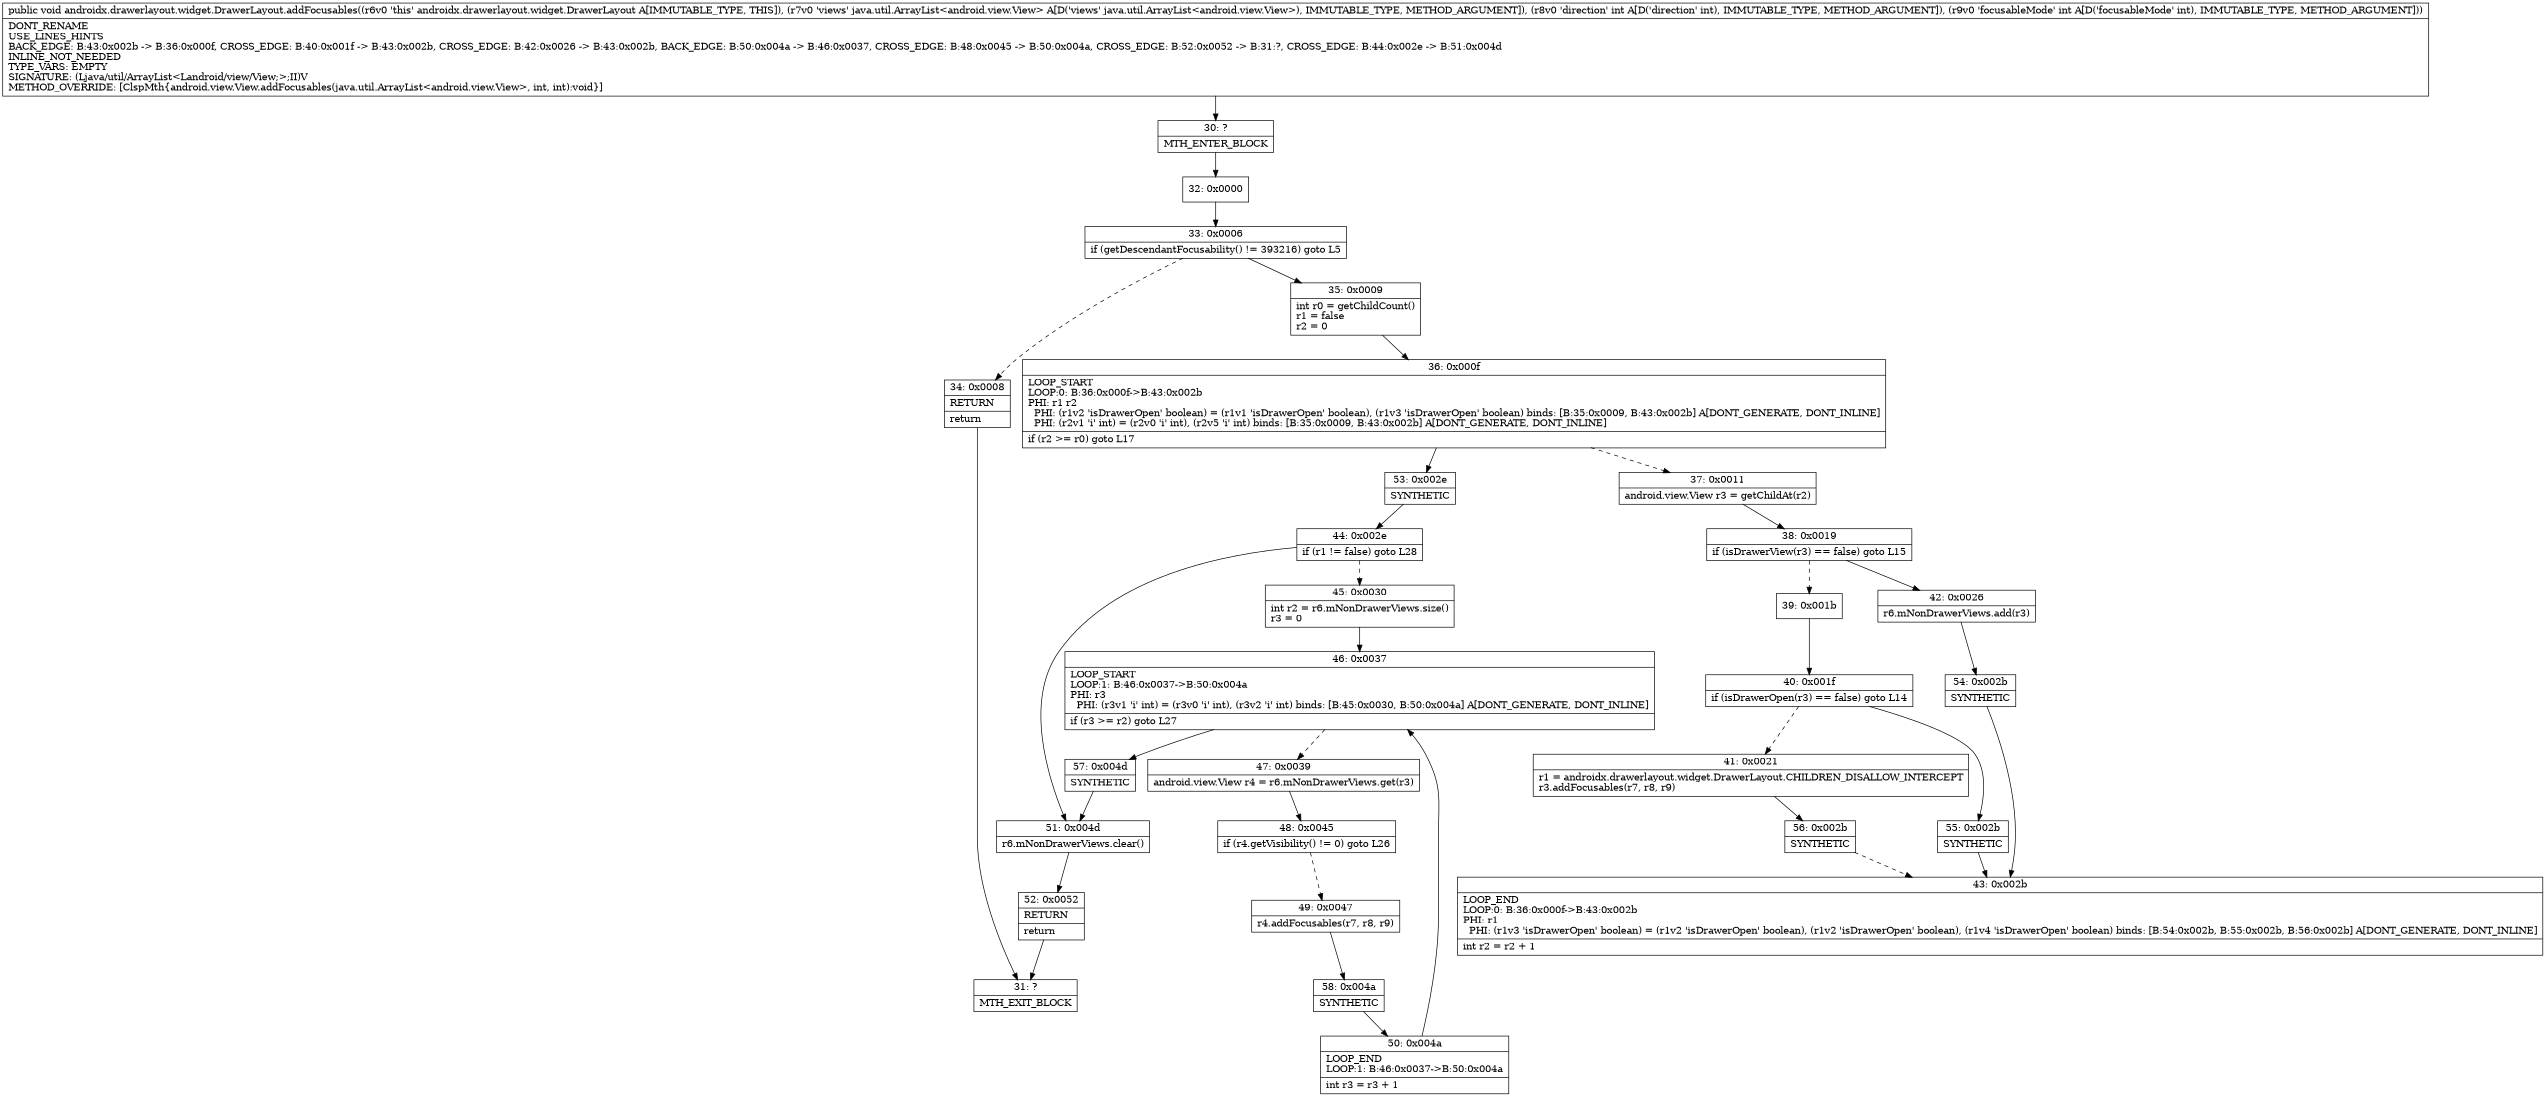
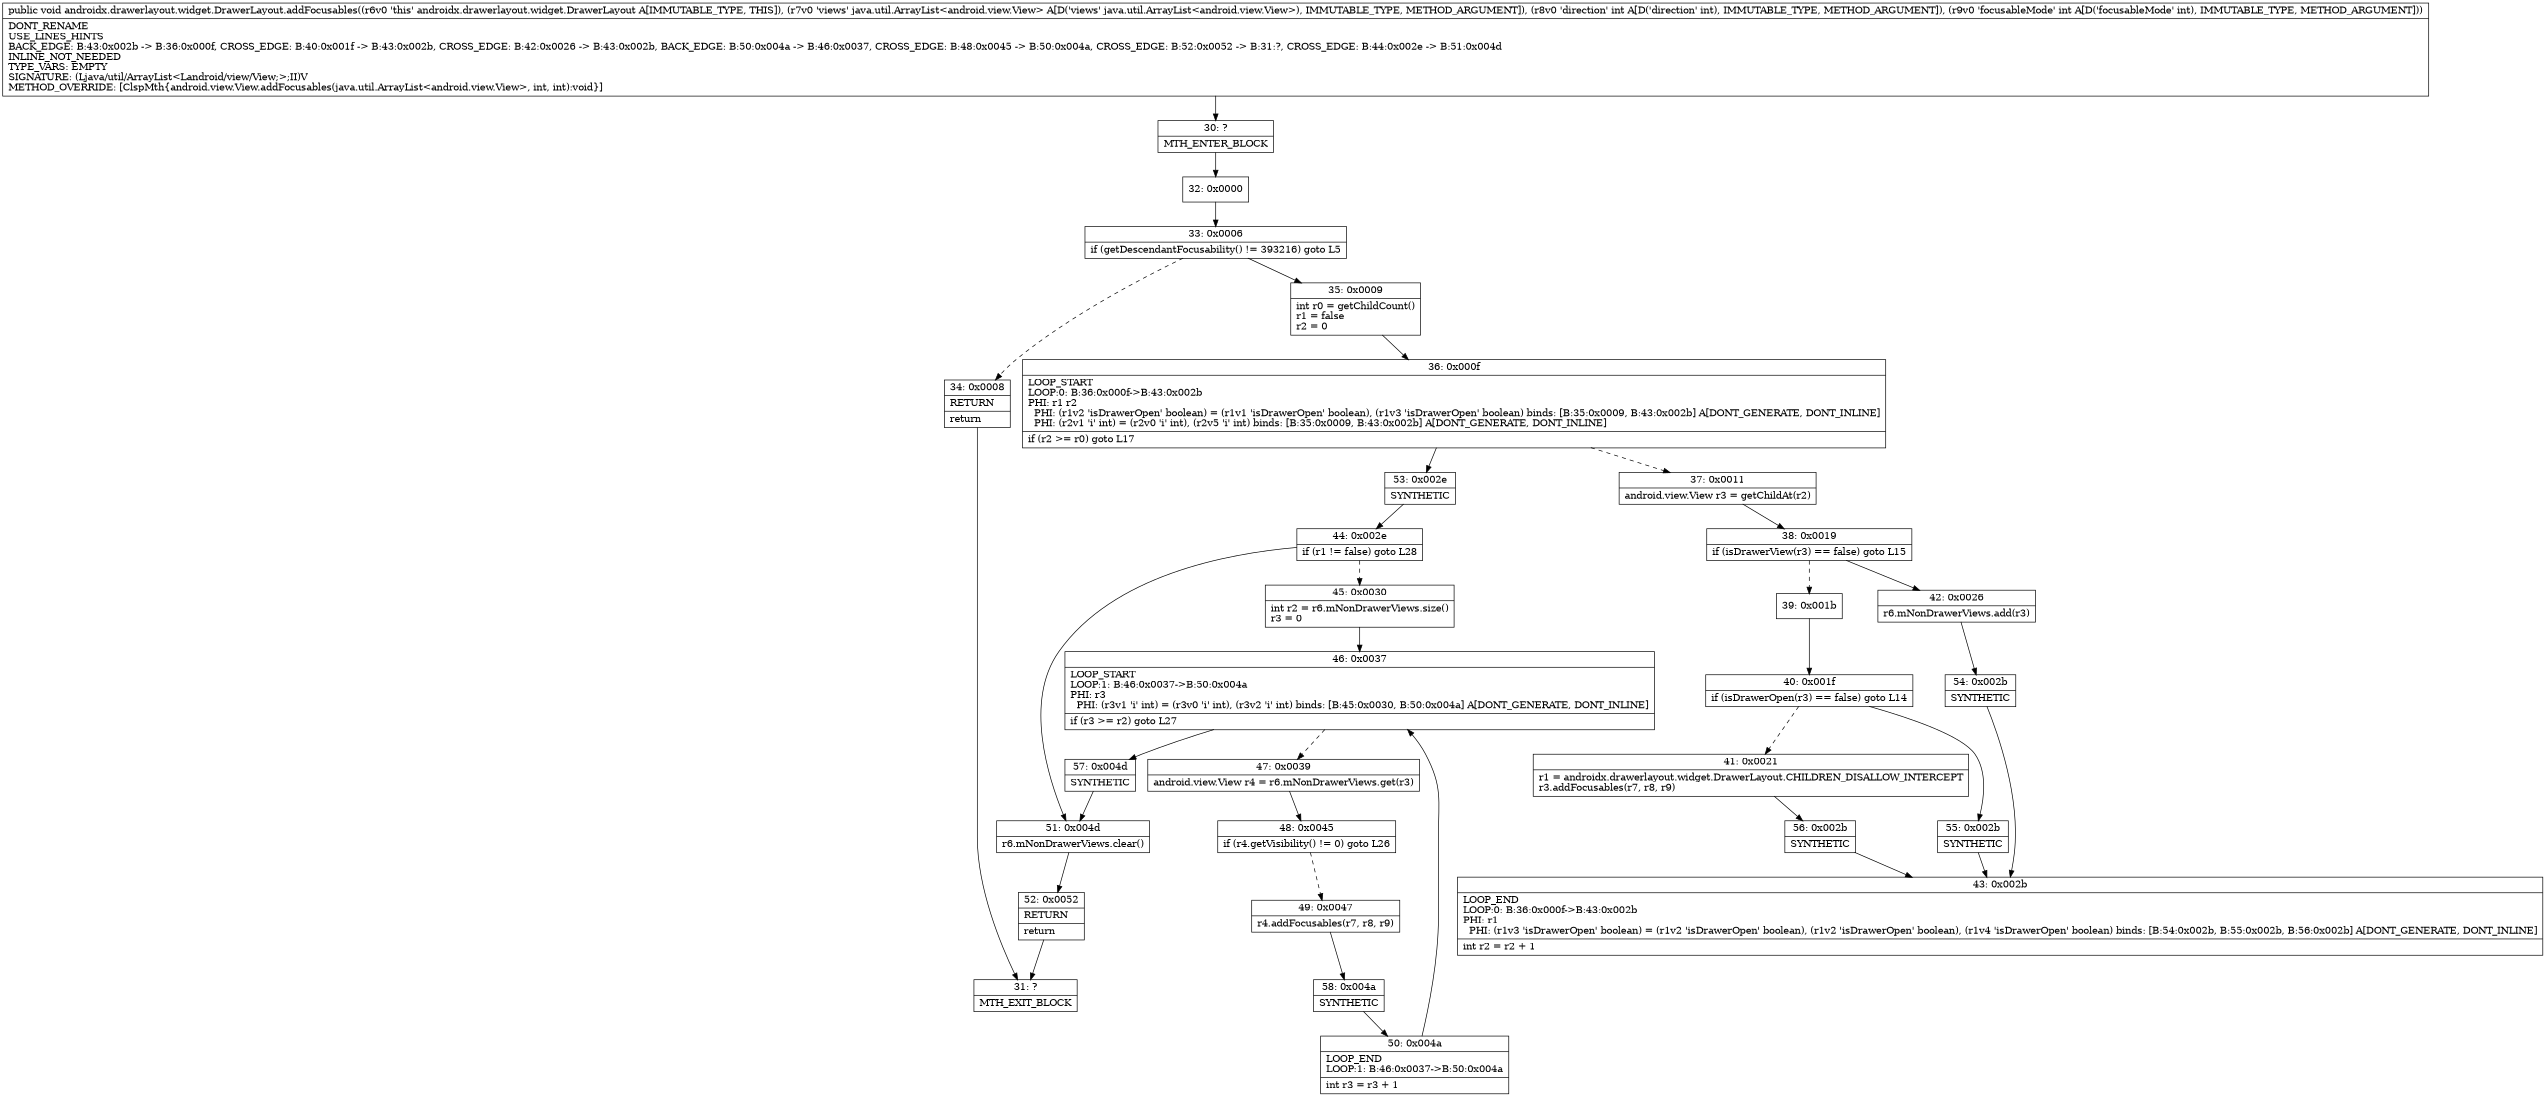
(1880, 864) -> (1880, 864)
